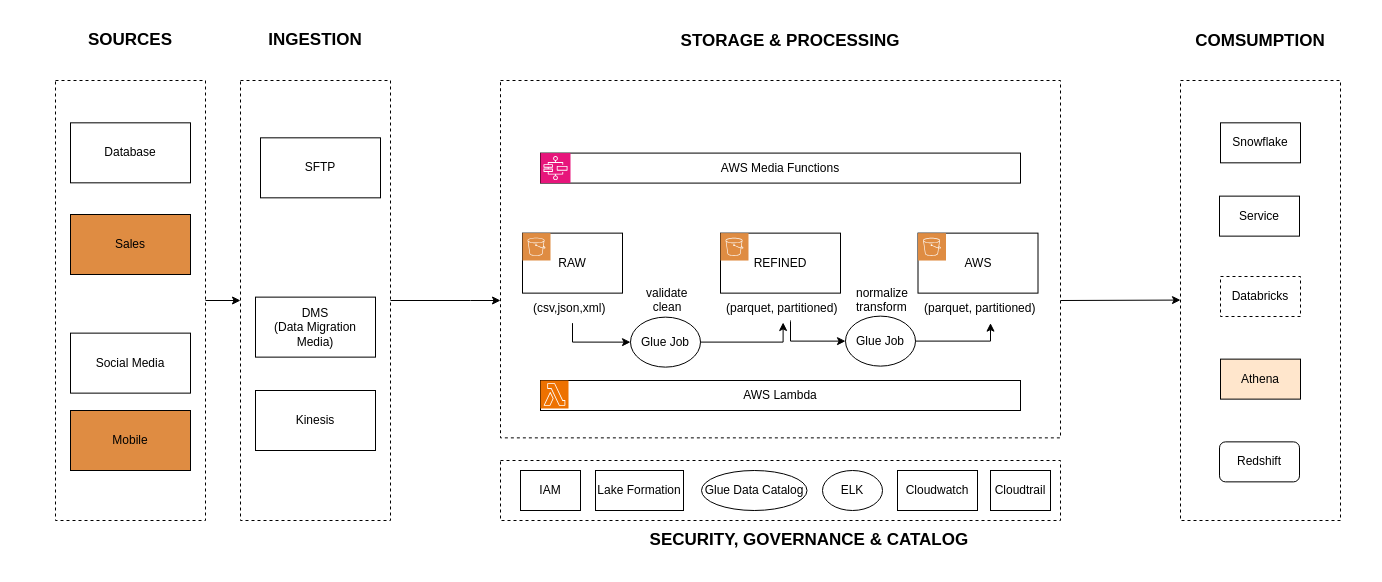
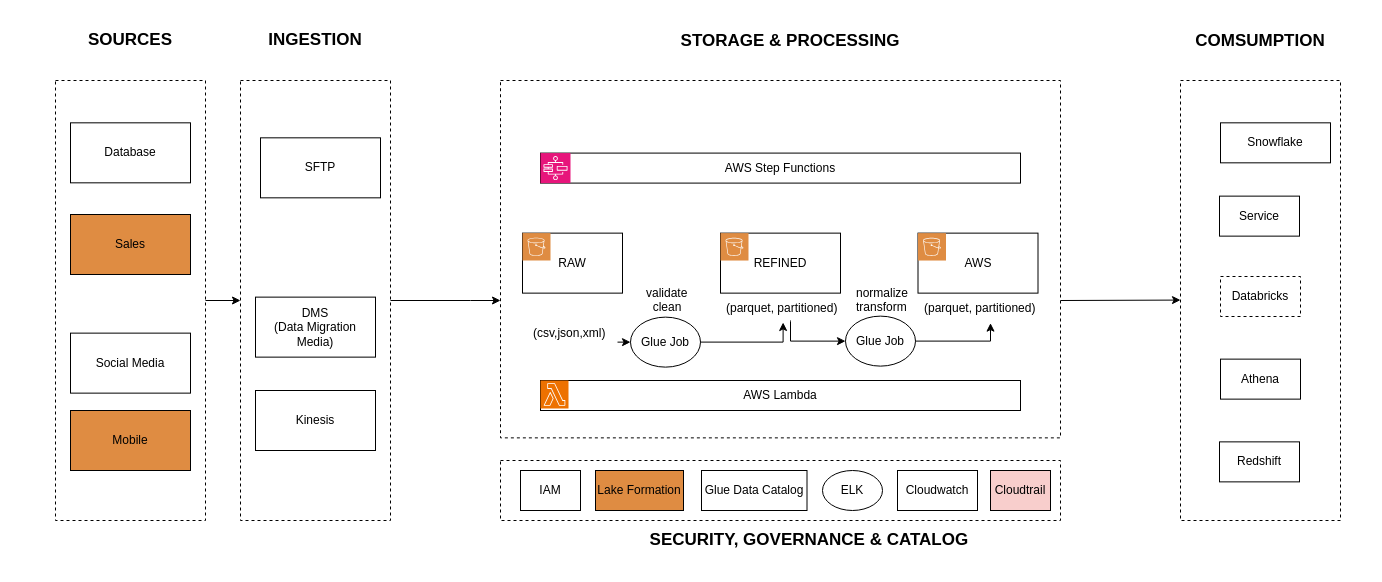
(1261, 143) -> (1276, 143)
(781, 169) -> (781, 169)
(573, 308) -> (573, 333)
(1261, 379) -> (1261, 379)
(1260, 462) -> (1260, 462)
(640, 491) -> (640, 491)
(754, 491) -> (754, 491)
(1021, 491) -> (1021, 491)
